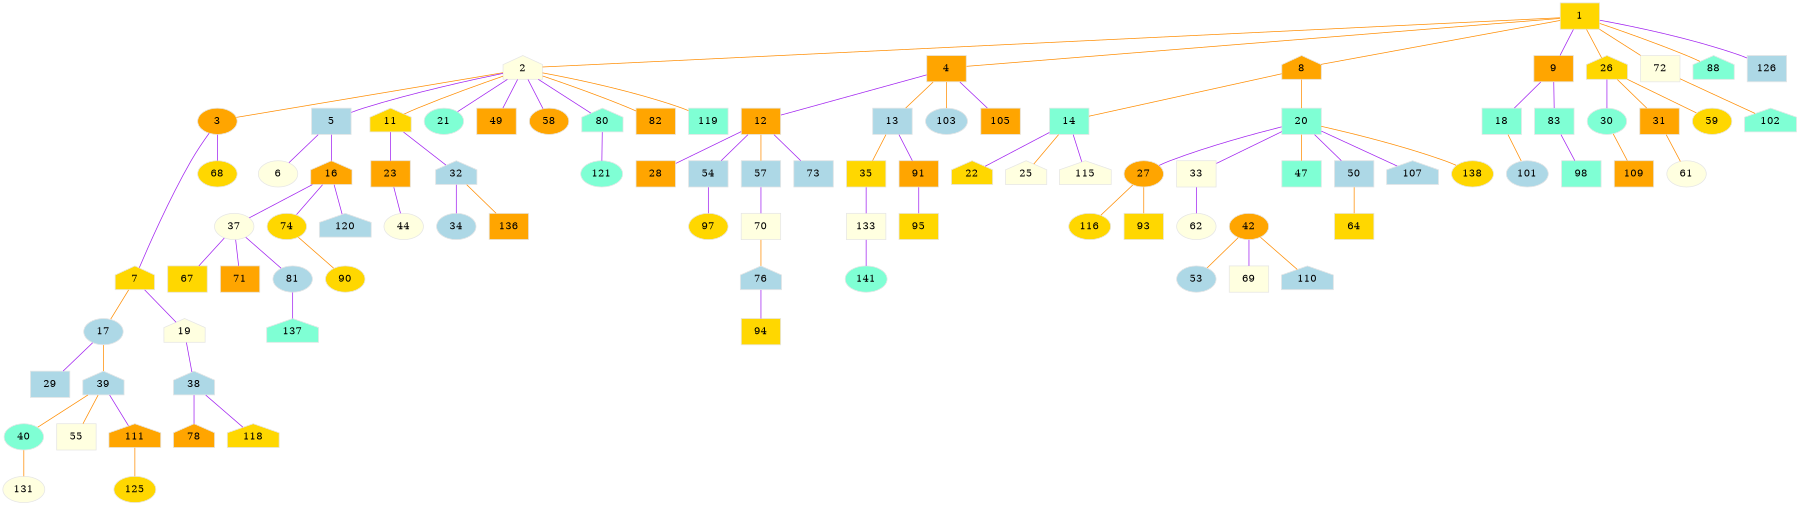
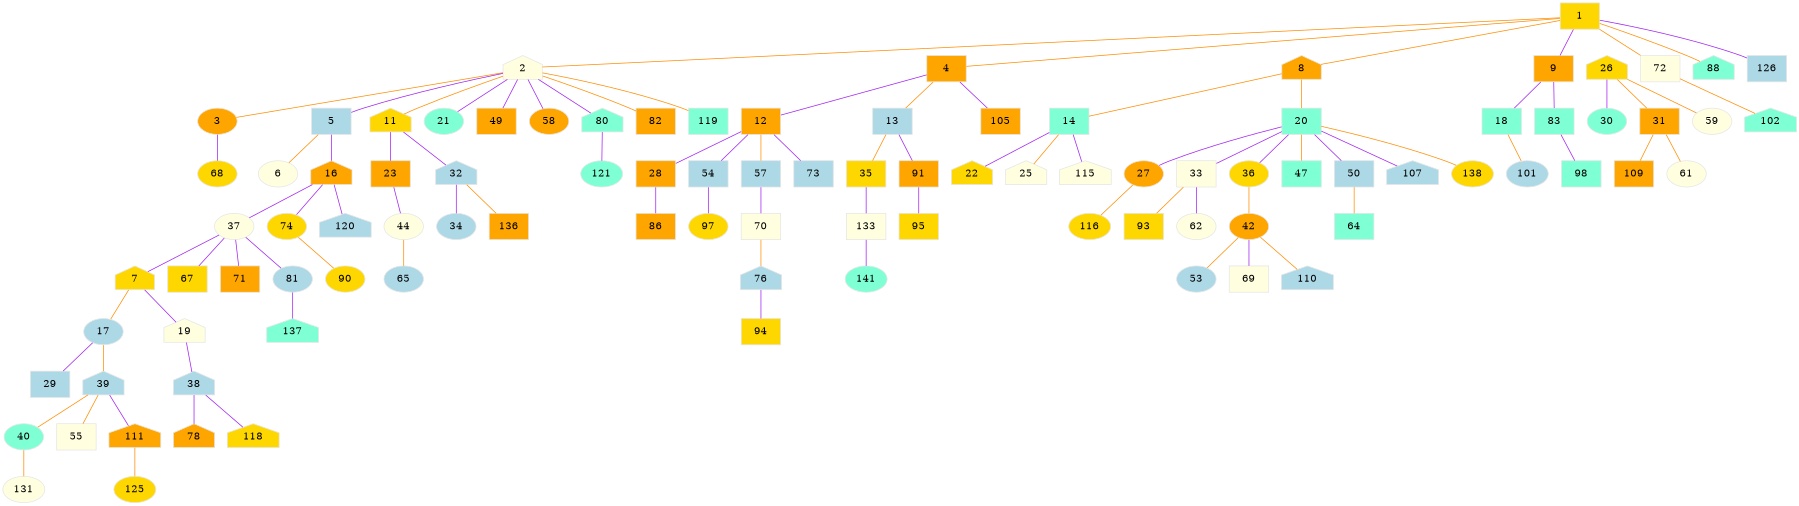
(1594, 44) -> none
(947, 121) -> none
(1712, 121) -> (1712, 121)
(1620, 147) -> (1647, 148)
(304, 149) -> (304, 149)
none -> (1249, 174)
(171, 199) -> (183, 253)
(1144, 200) -> (1170, 200)
none -> (656, 226)
(1354, 226) -> (1354, 226)
none -> (404, 279)
